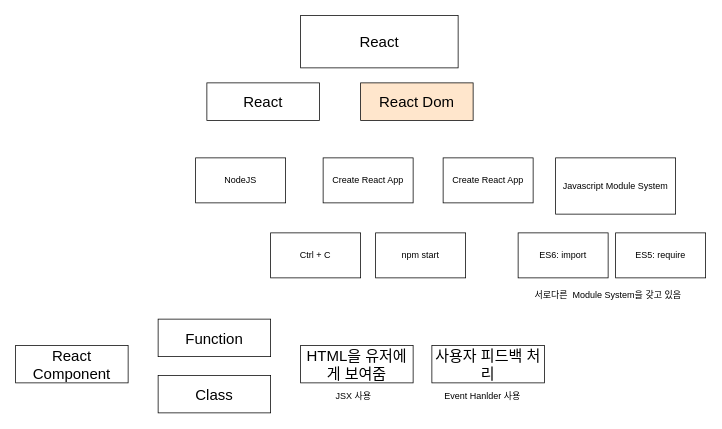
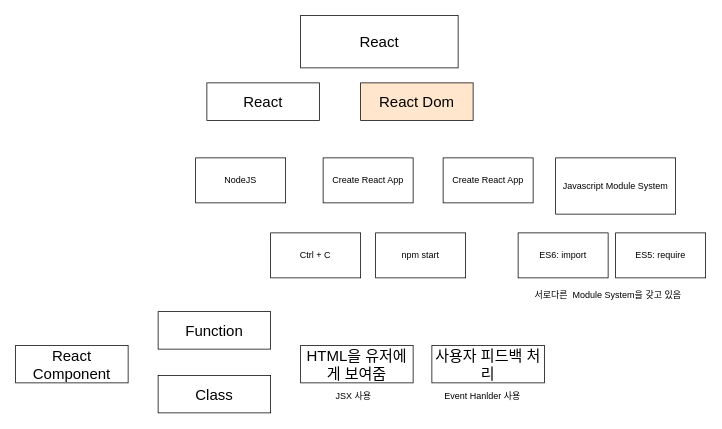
(214, 338) -> (214, 330)
